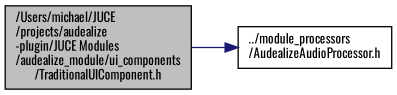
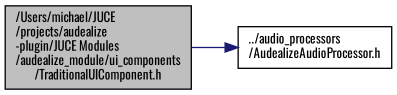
(315, 48) -> (315, 48)
